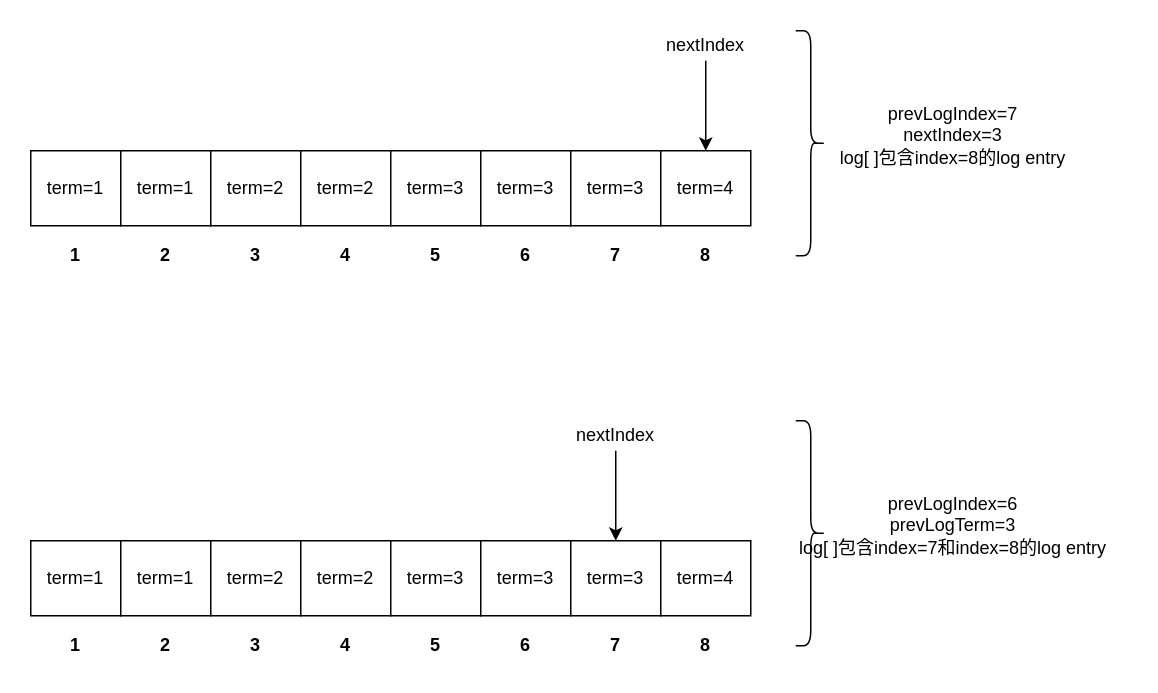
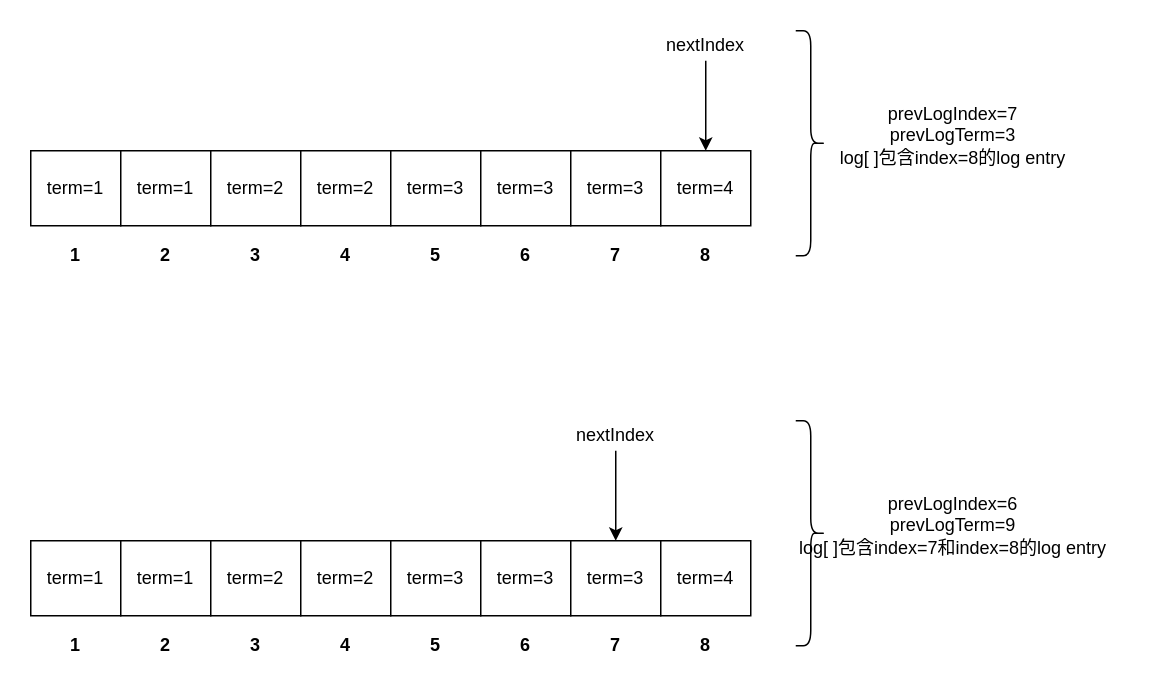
(953, 136) -> (953, 136)
(953, 526) -> (953, 526)
